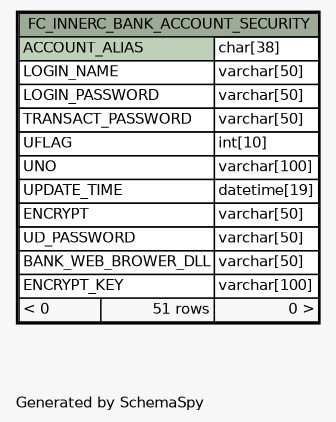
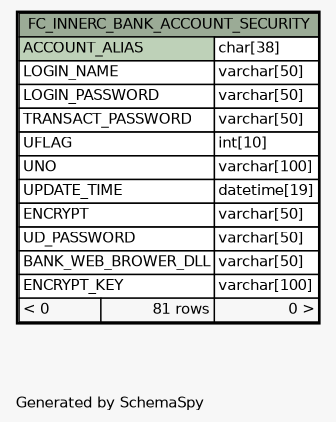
(181, 309) -> (181, 309)
